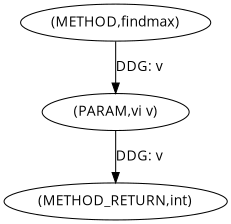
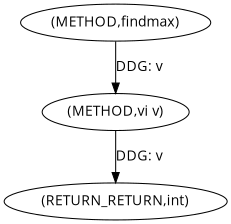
(116, 112) -> (116, 112)
(116, 201) -> (116, 201)
